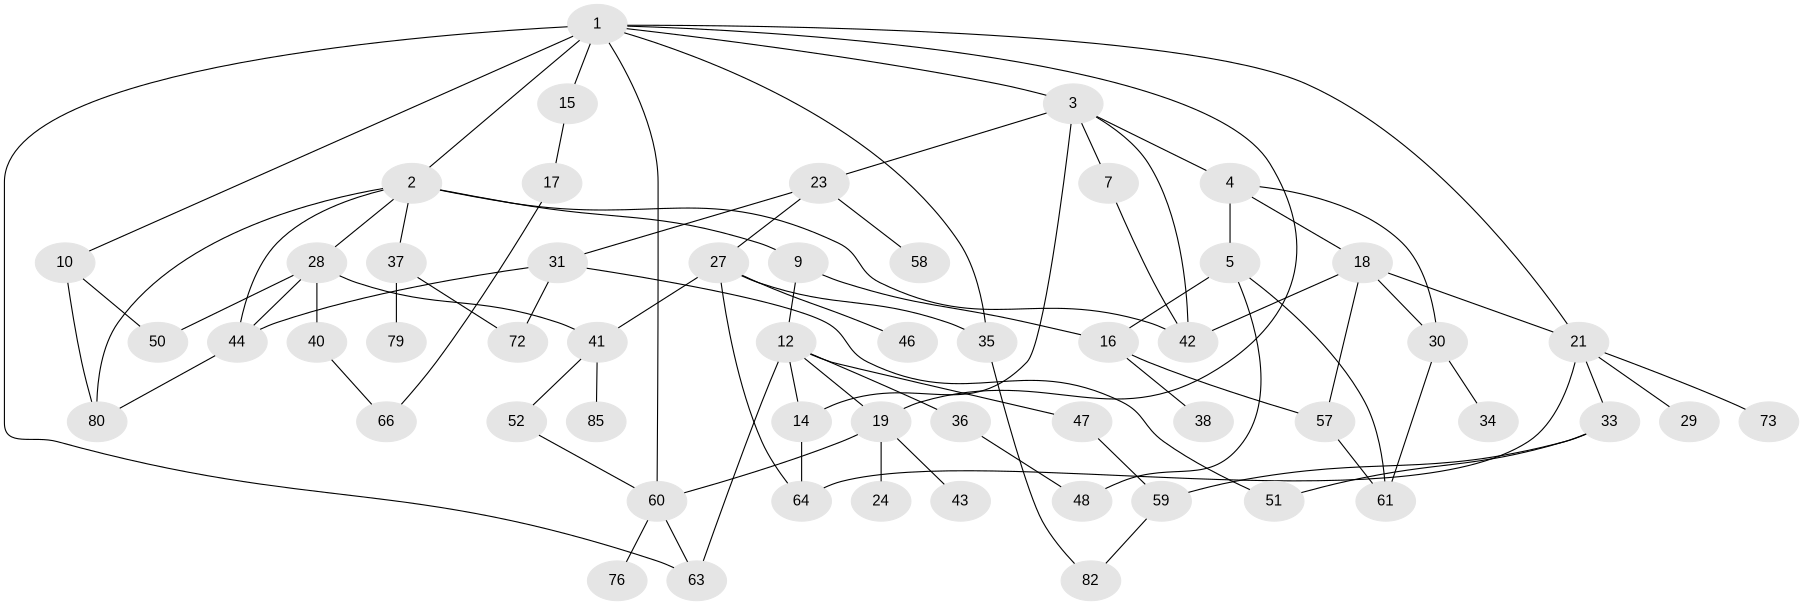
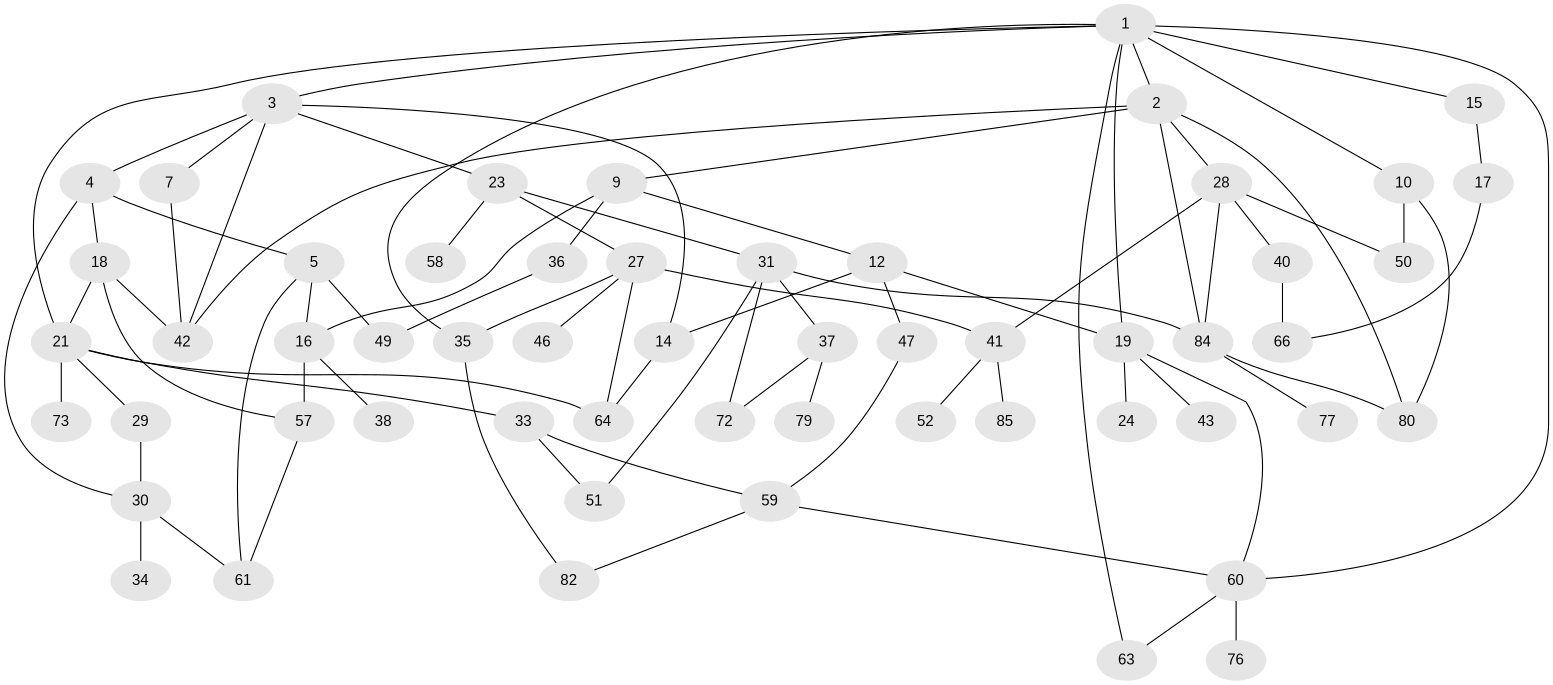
(404, 223) -> (797, 303)
(1400, 303) -> (141, 462)
(237, 342) -> (1203, 342)
(874, 381) -> (587, 223)
none -> (1328, 422)
(587, 461) -> (1003, 541)
(740, 461) -> none
(1082, 501) -> (384, 342)
